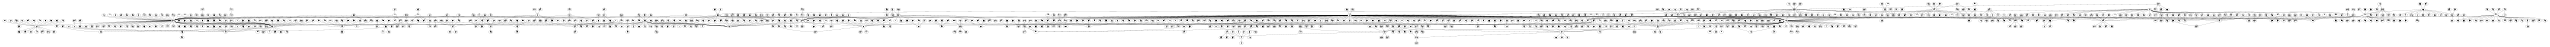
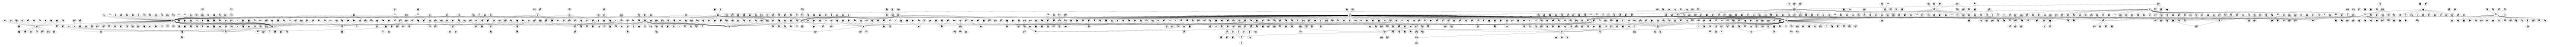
none -> (465, 21)
